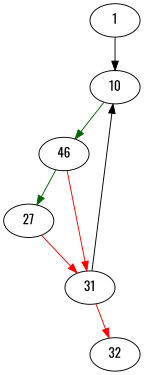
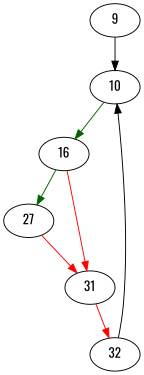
(115, 20) -> (115, 20)
(64, 154) -> (64, 154)
(102, 192) -> (125, 226)
